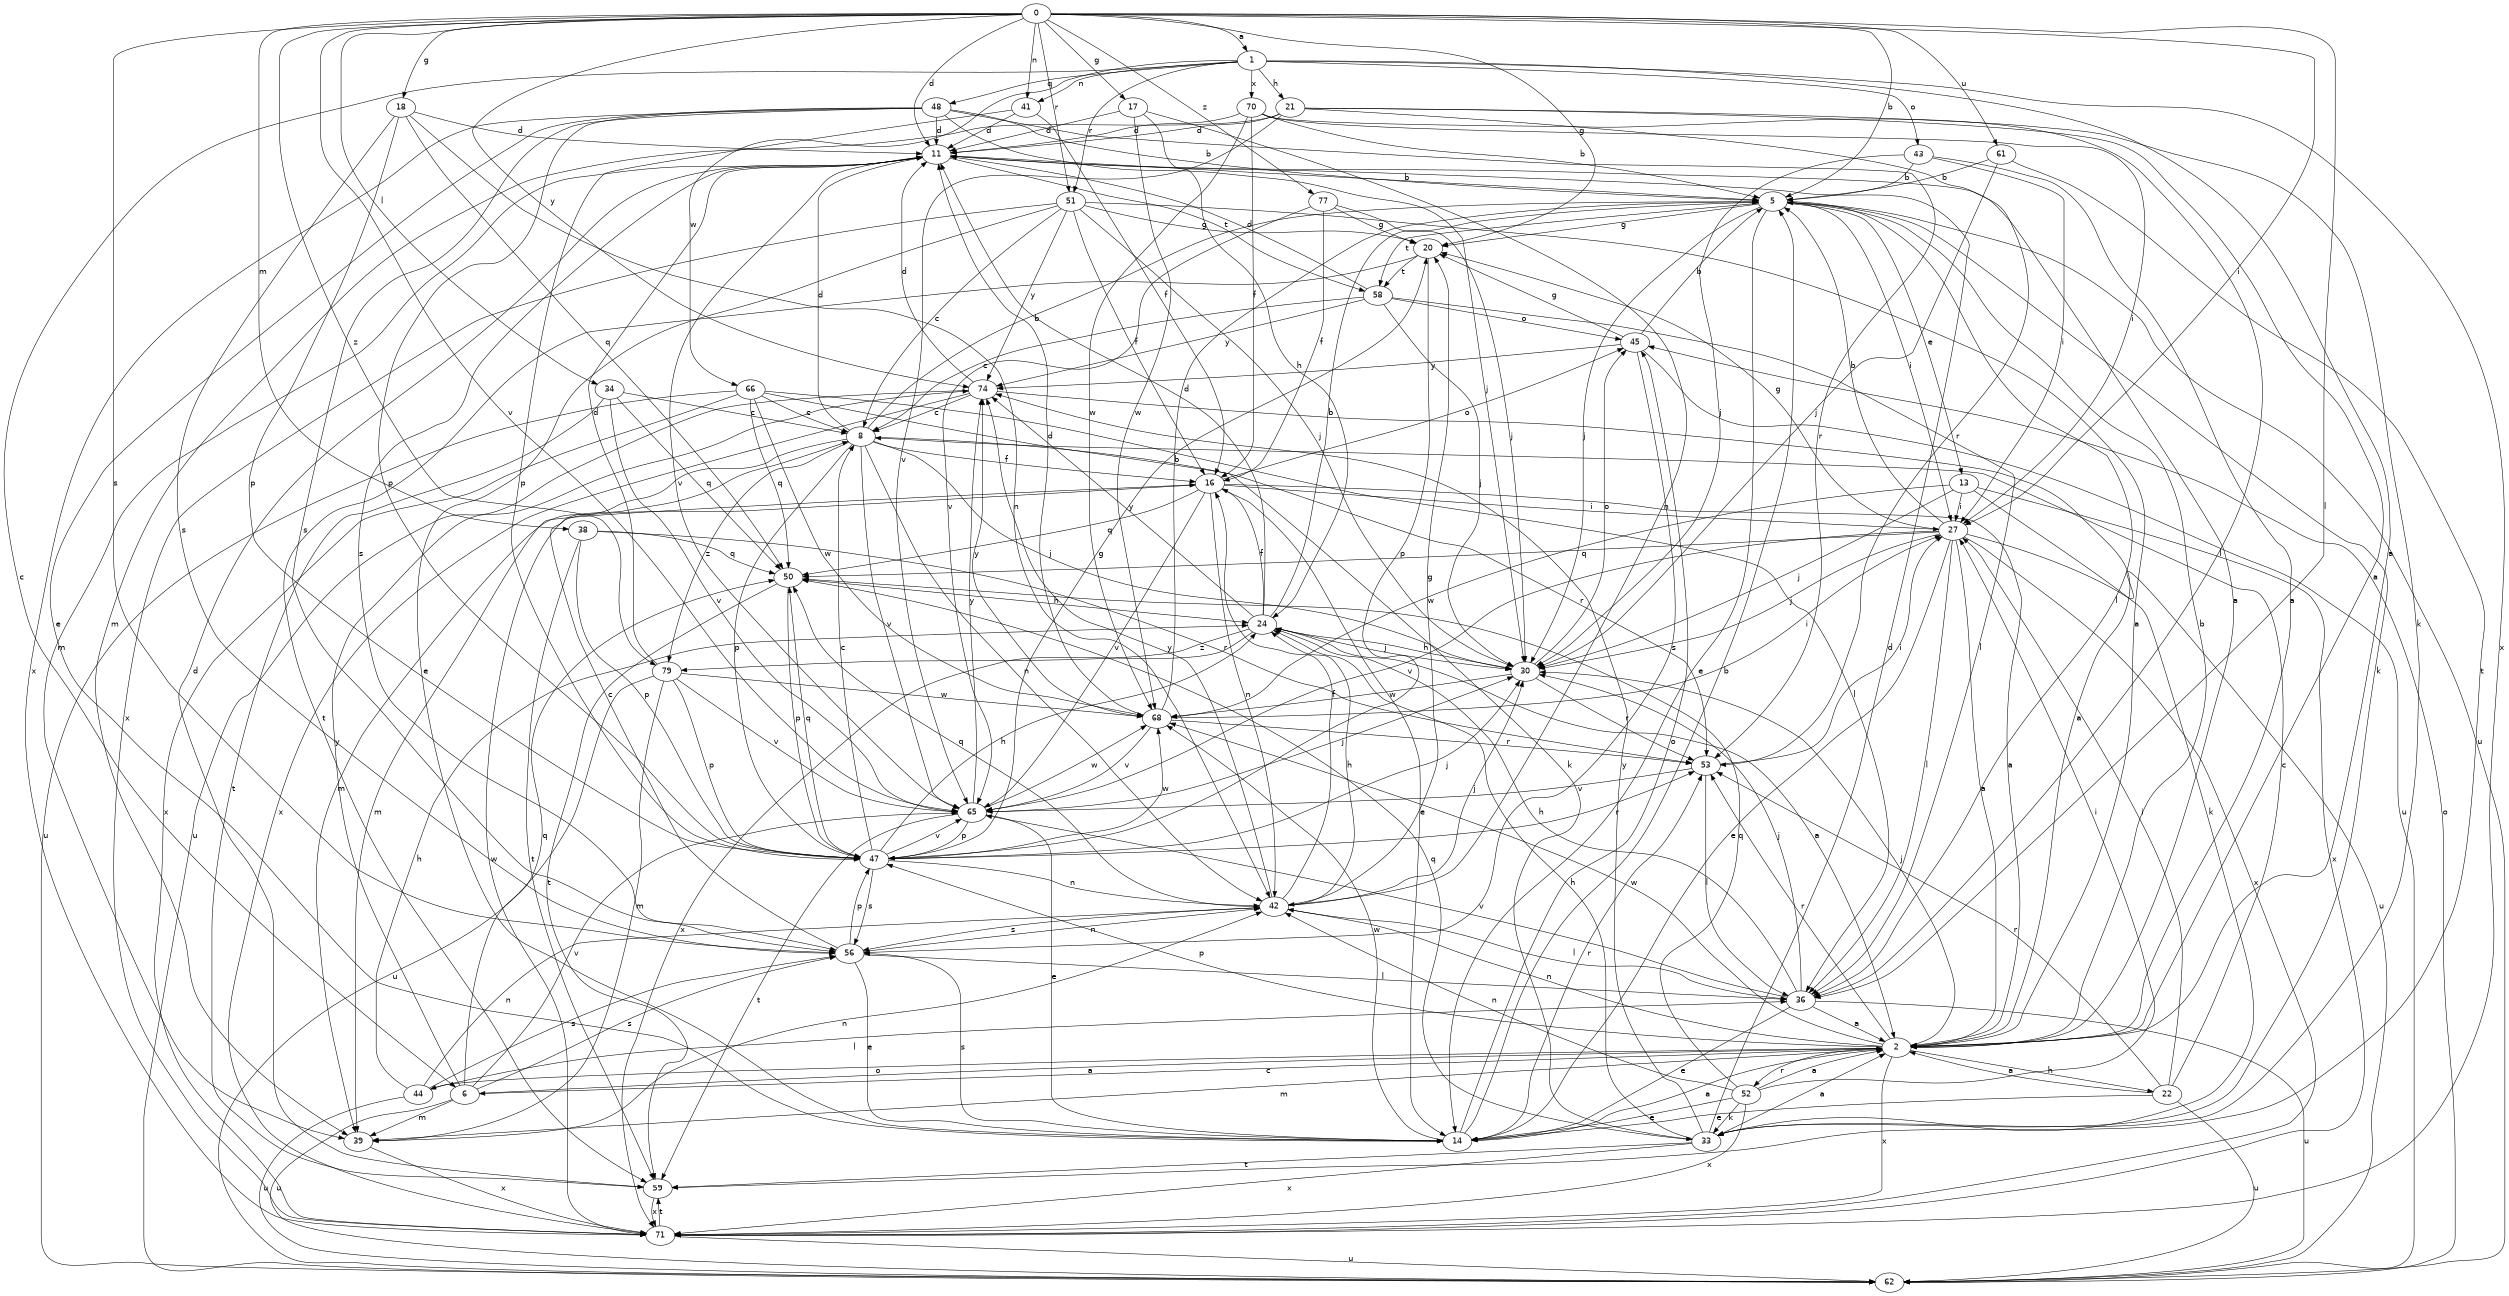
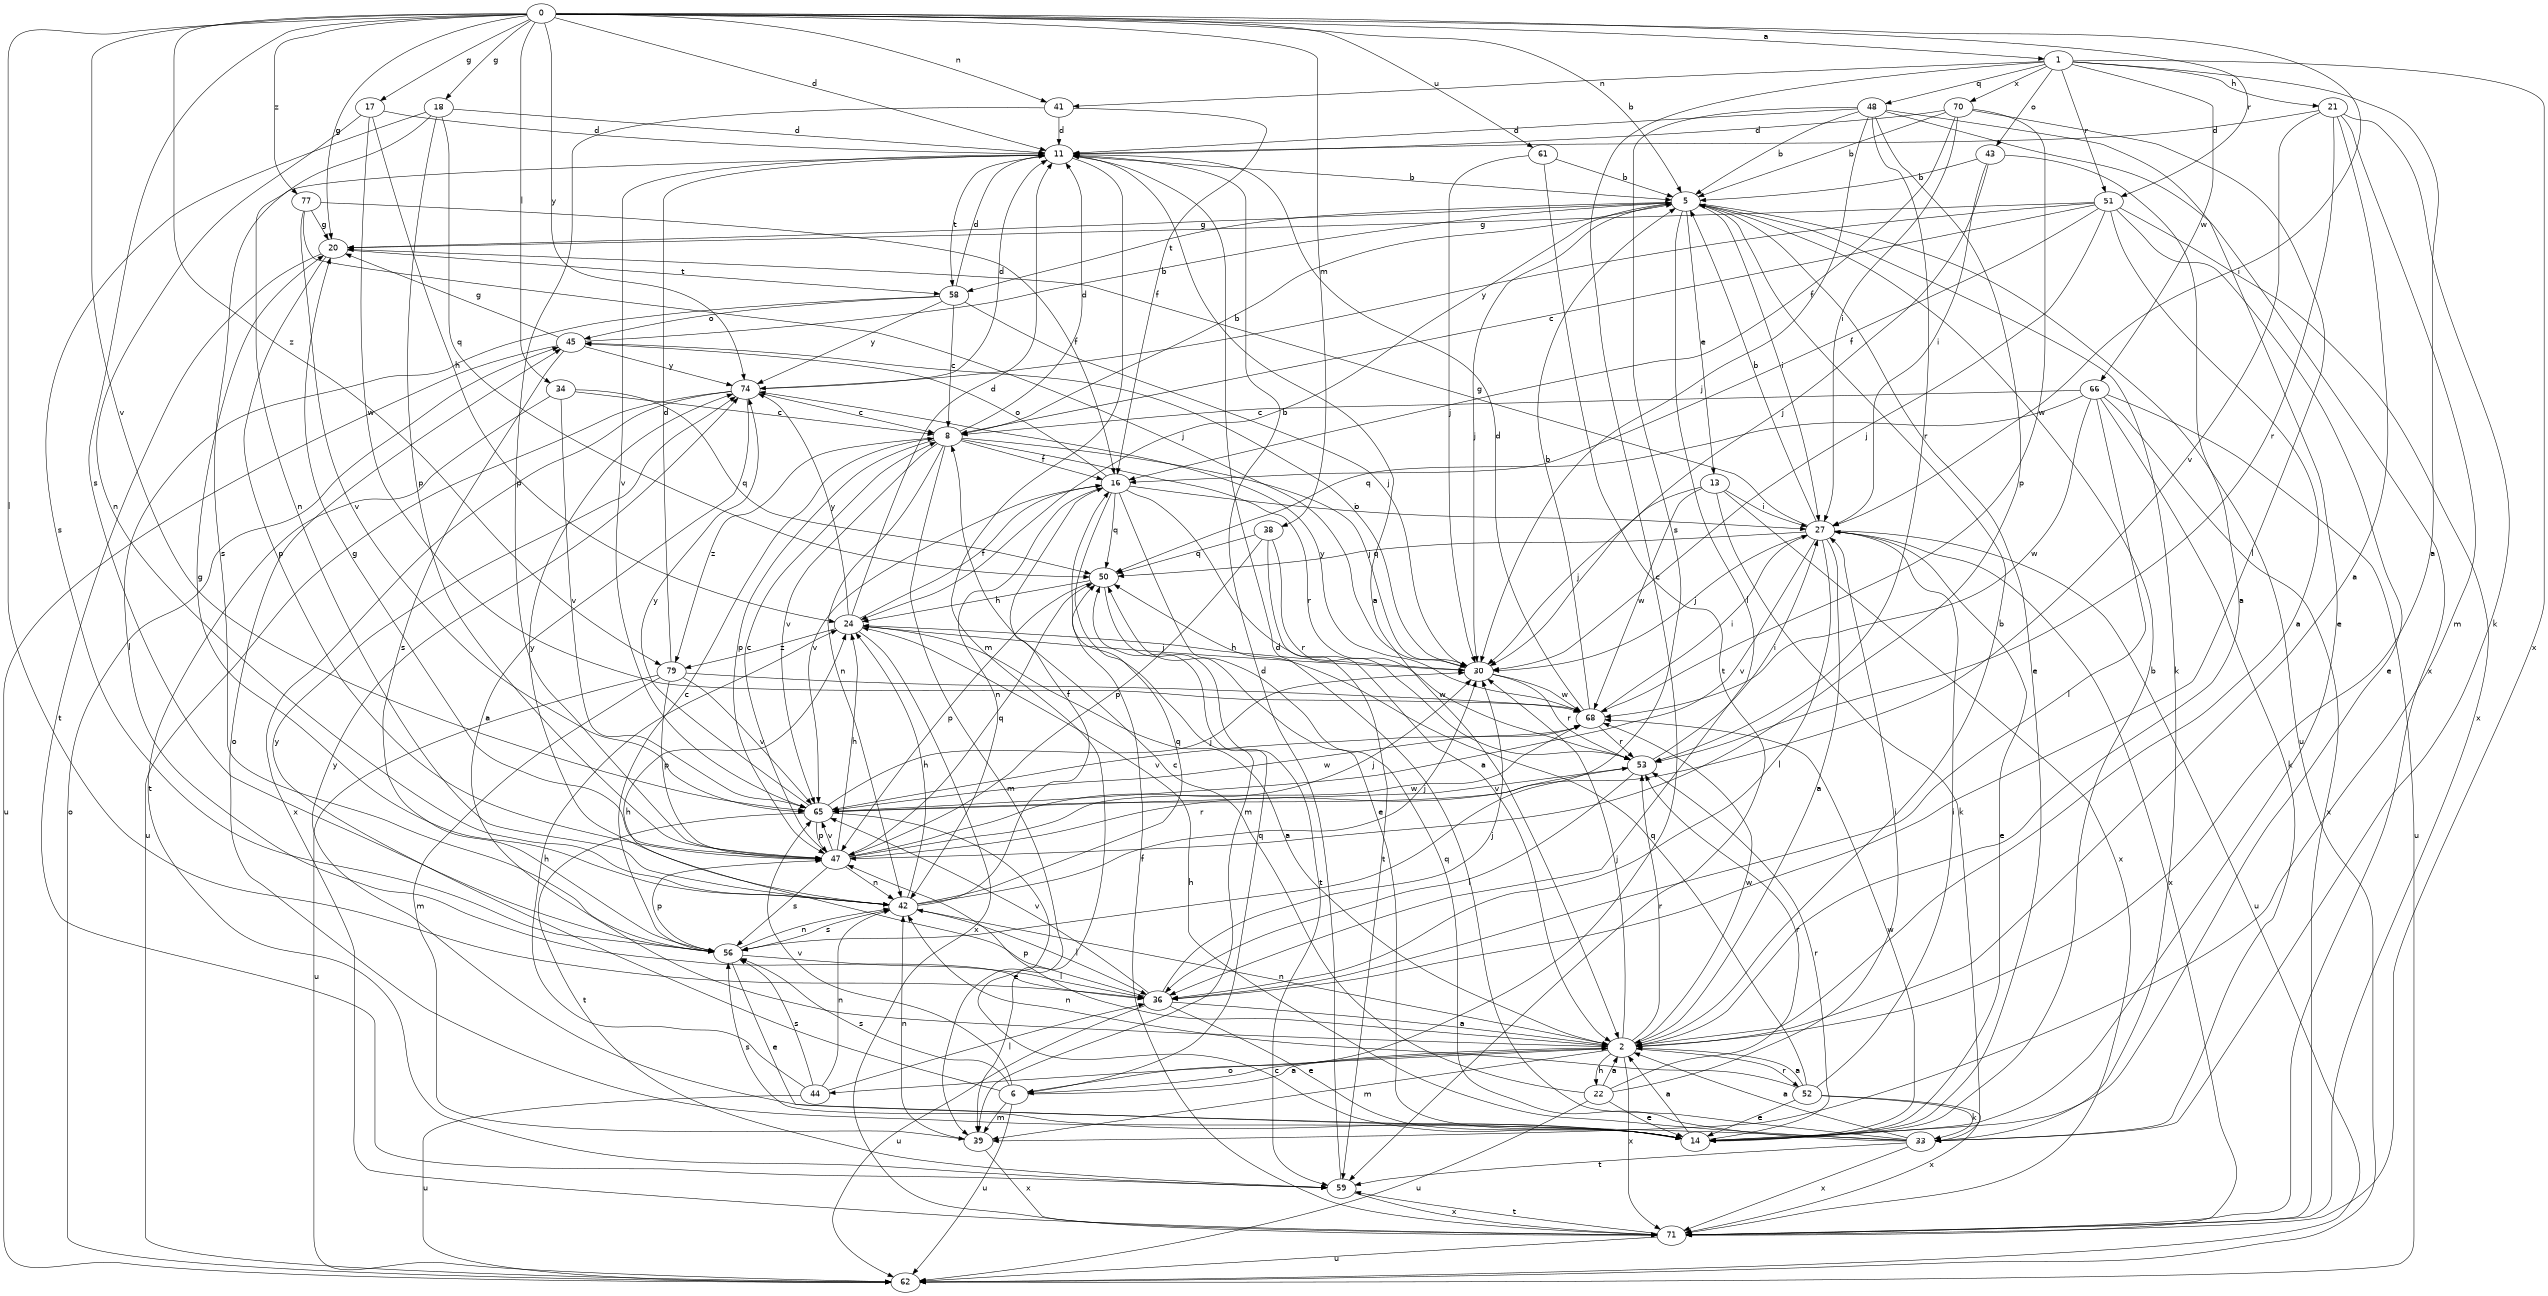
(1375, 251) -> (1269, 414)
(494, 860) -> (1143, 860)
